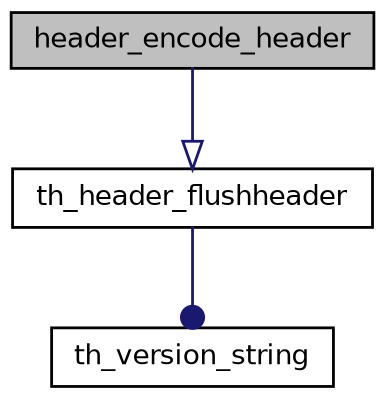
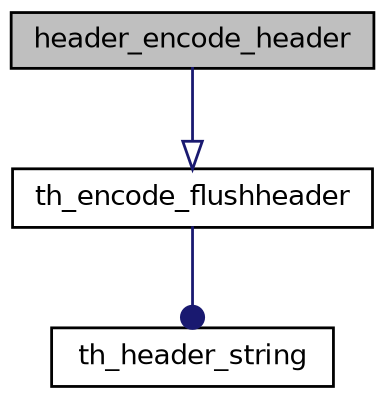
(193, 198) -> (193, 198)
(193, 357) -> (193, 357)
